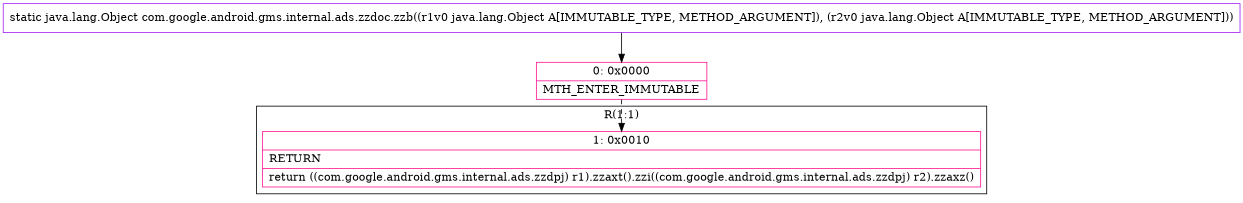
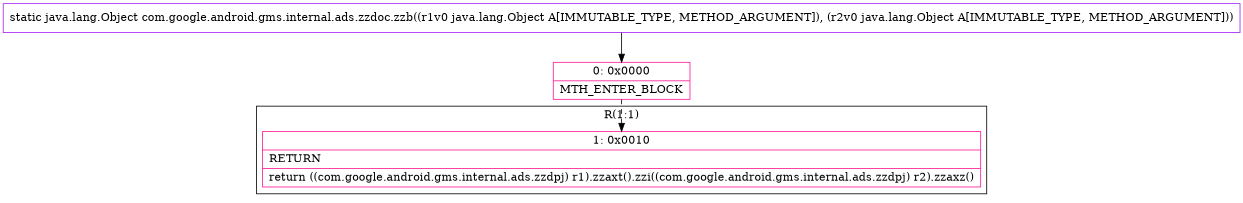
(622, 90) -> (622, 90)
